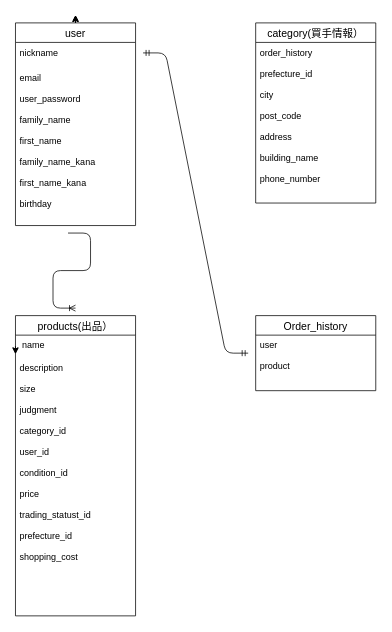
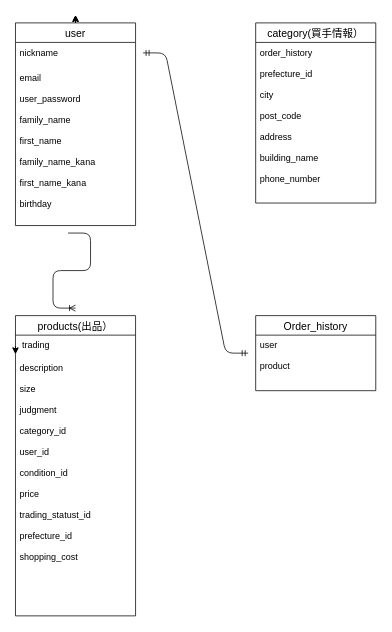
(30, 345) -> (36, 345)
